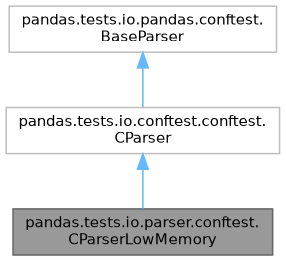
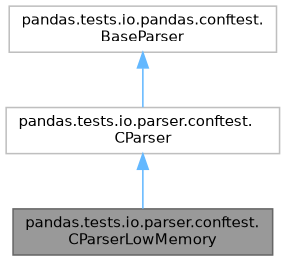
(143, 131) -> (143, 131)
